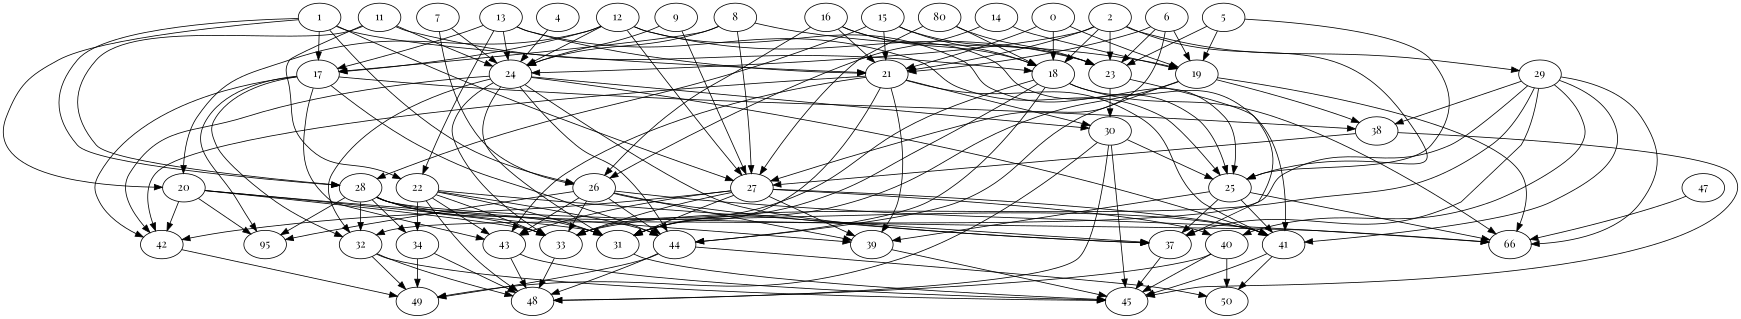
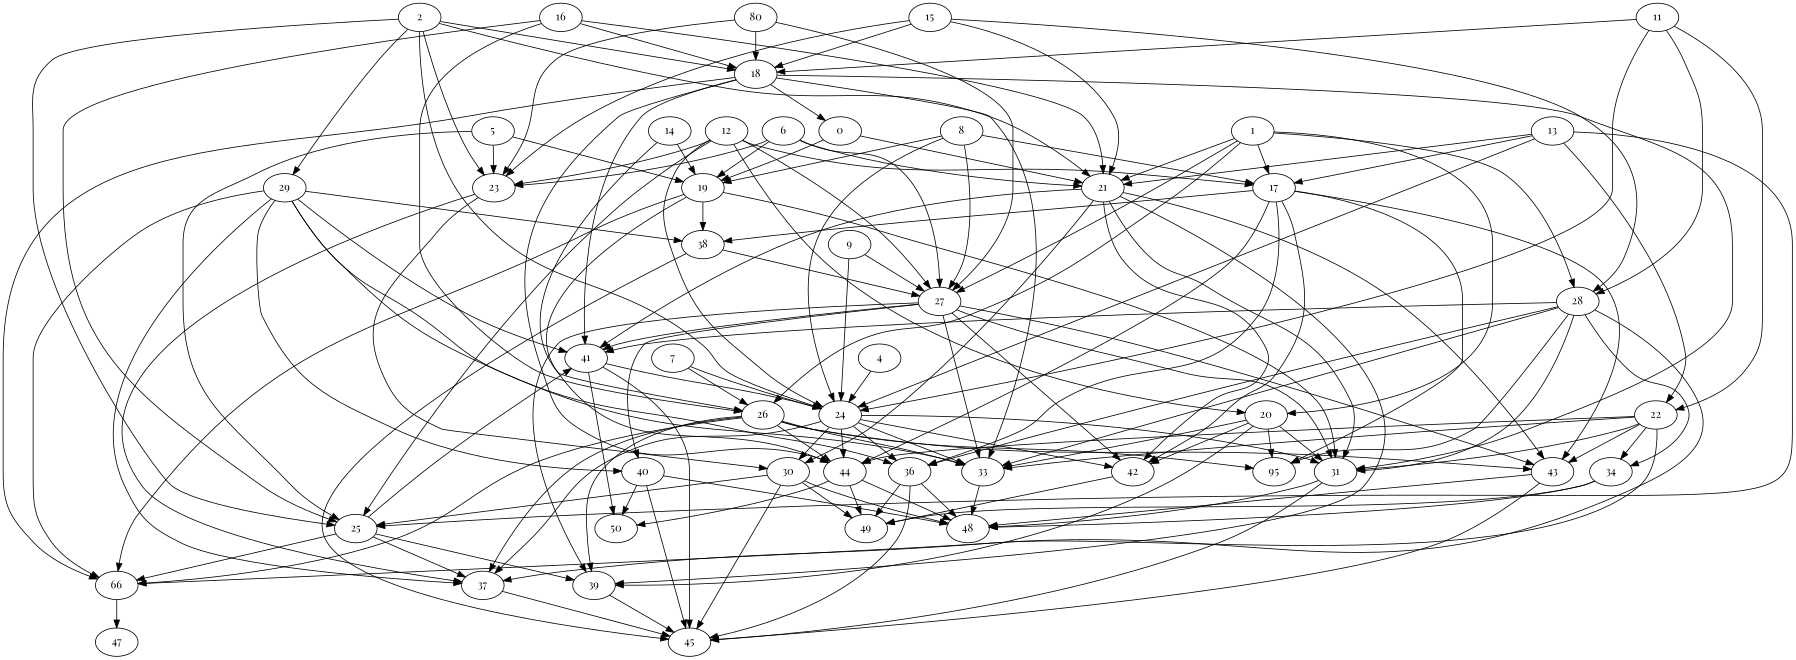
(1053, 42) -> (795, 100)
(881, 135) -> (699, 383)
(1613, 219) -> (117, 610)
(361, 245) -> (910, 472)
(465, 248) -> (1159, 512)
